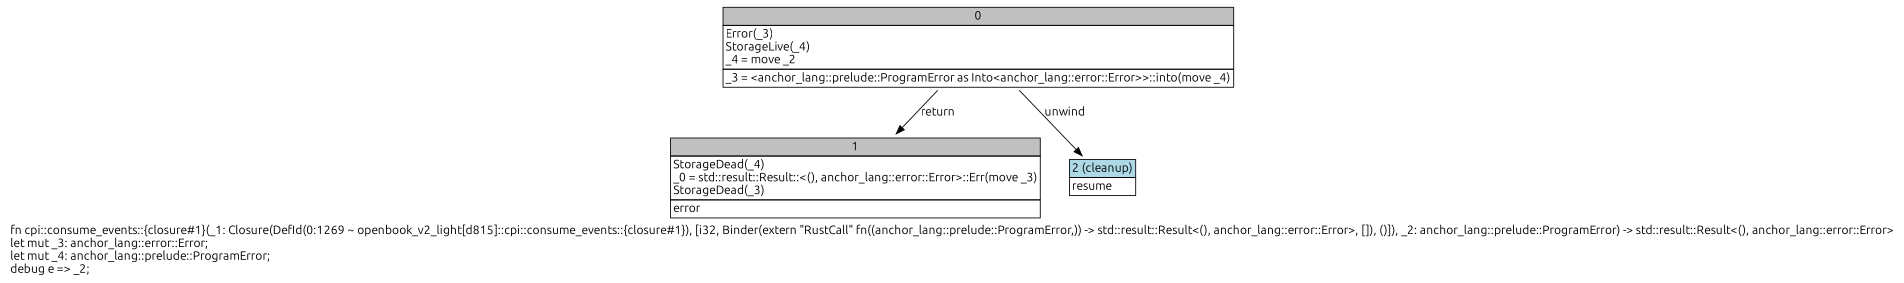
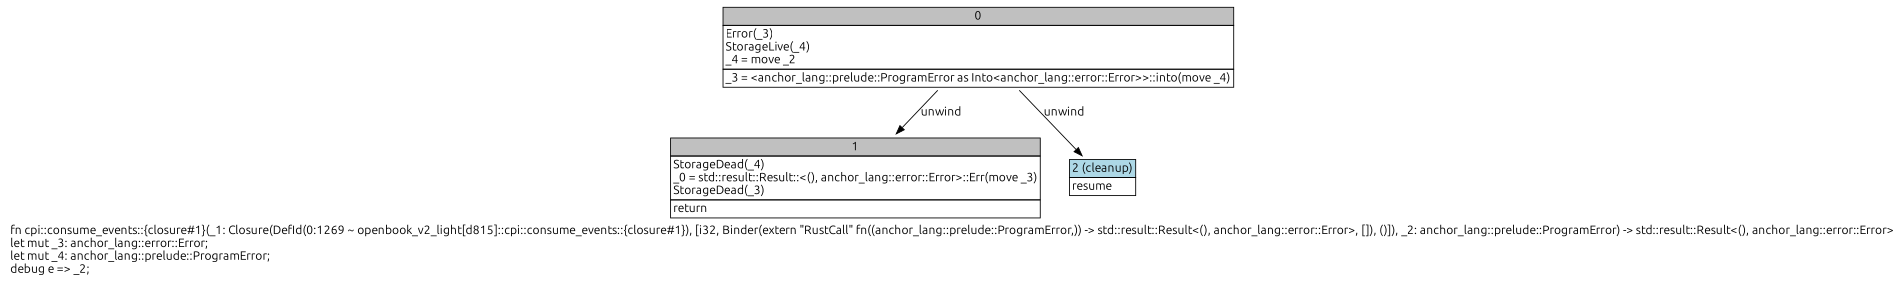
(938, 112) -> (941, 112)
(687, 208) -> (690, 208)
